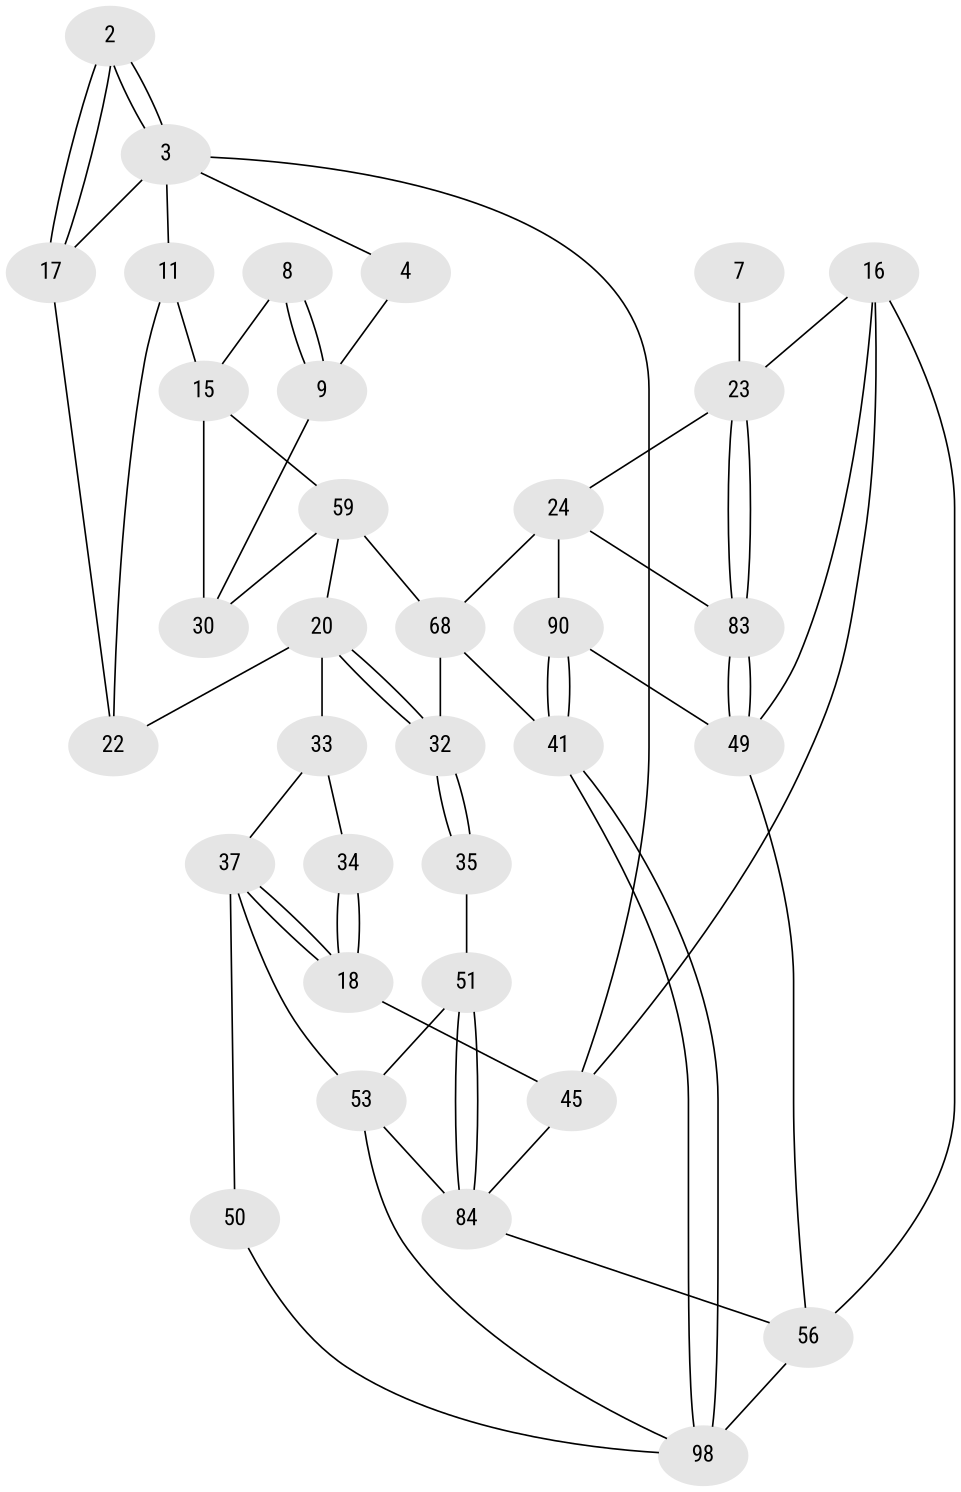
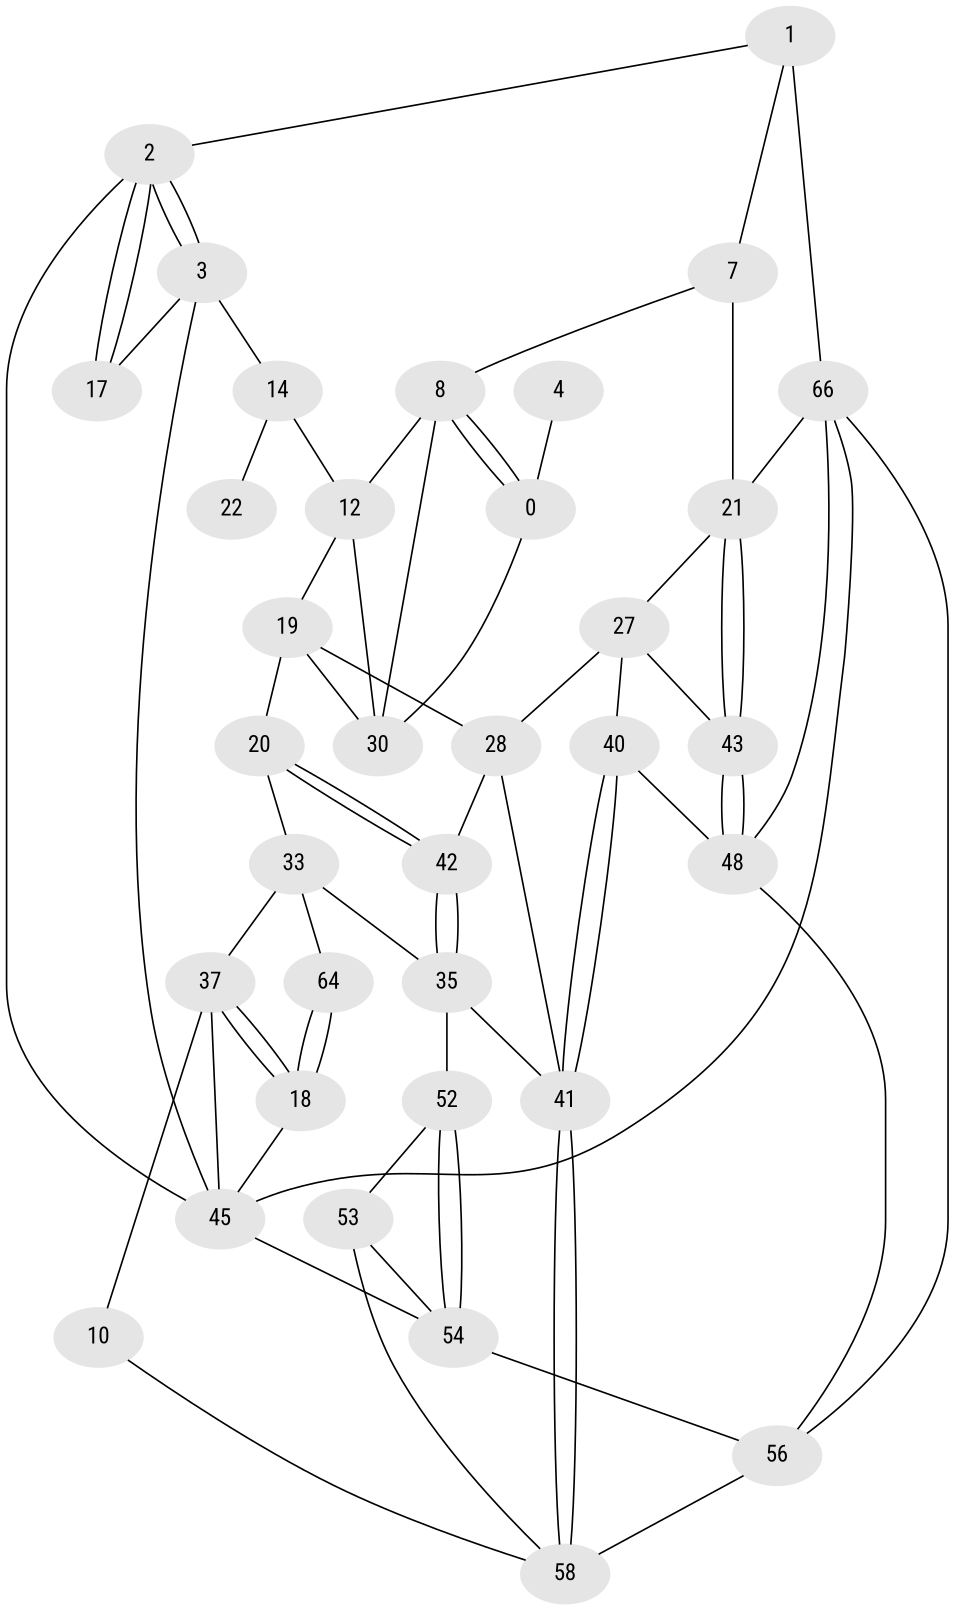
none -> (790, 36)
(286, 214) -> none
(169, 273) -> (278, 391)
(874, 273) -> (823, 391)
none -> (584, 328)
(204, 391) -> (350, 509)
(322, 391) -> (531, 509)
(739, 391) -> (733, 509)
(82, 509) -> none
(343, 509) -> (288, 628)
(559, 509) -> (624, 628)
none -> (409, 569)
(440, 628) -> (496, 746)
(559, 628) -> (615, 746)
(739, 628) -> (733, 746)
(218, 687) -> none
none -> (7, 710)
(440, 746) -> (447, 864)
(739, 746) -> (733, 864)
(348, 864) -> (329, 983)
none -> (371, 923)
(467, 983) -> (447, 1101)
(277, 990) -> (215, 1101)
none -> (506, 1042)
(235, 1219) -> (99, 1337)
(467, 1219) -> (453, 1337)
(703, 1456) -> (565, 1574)
